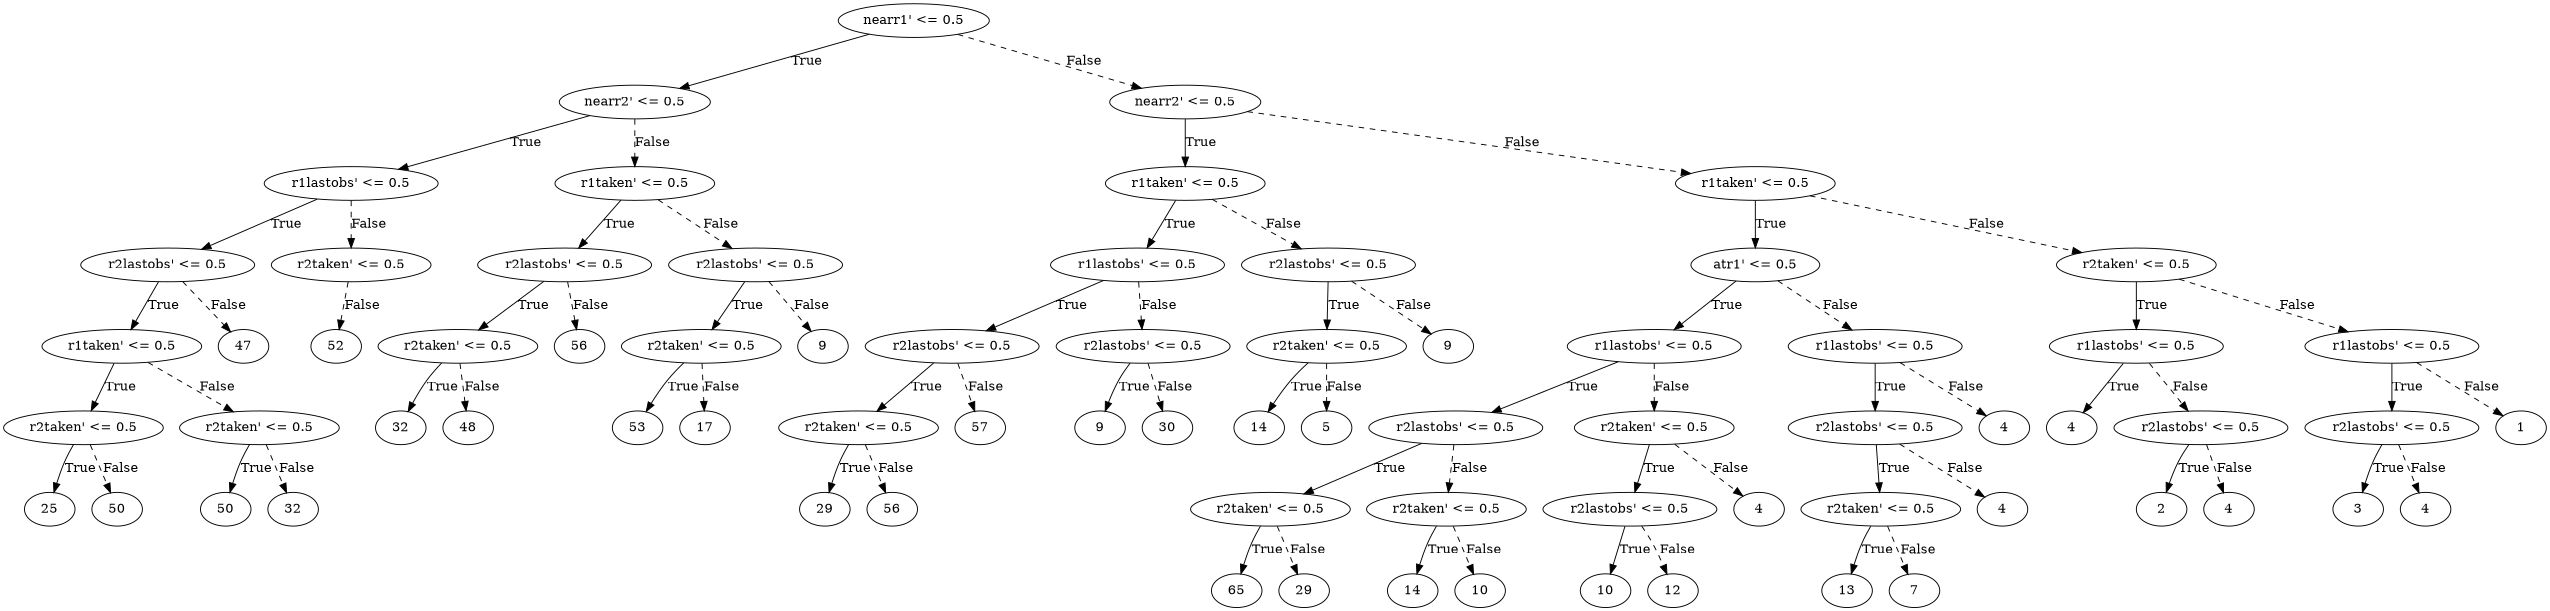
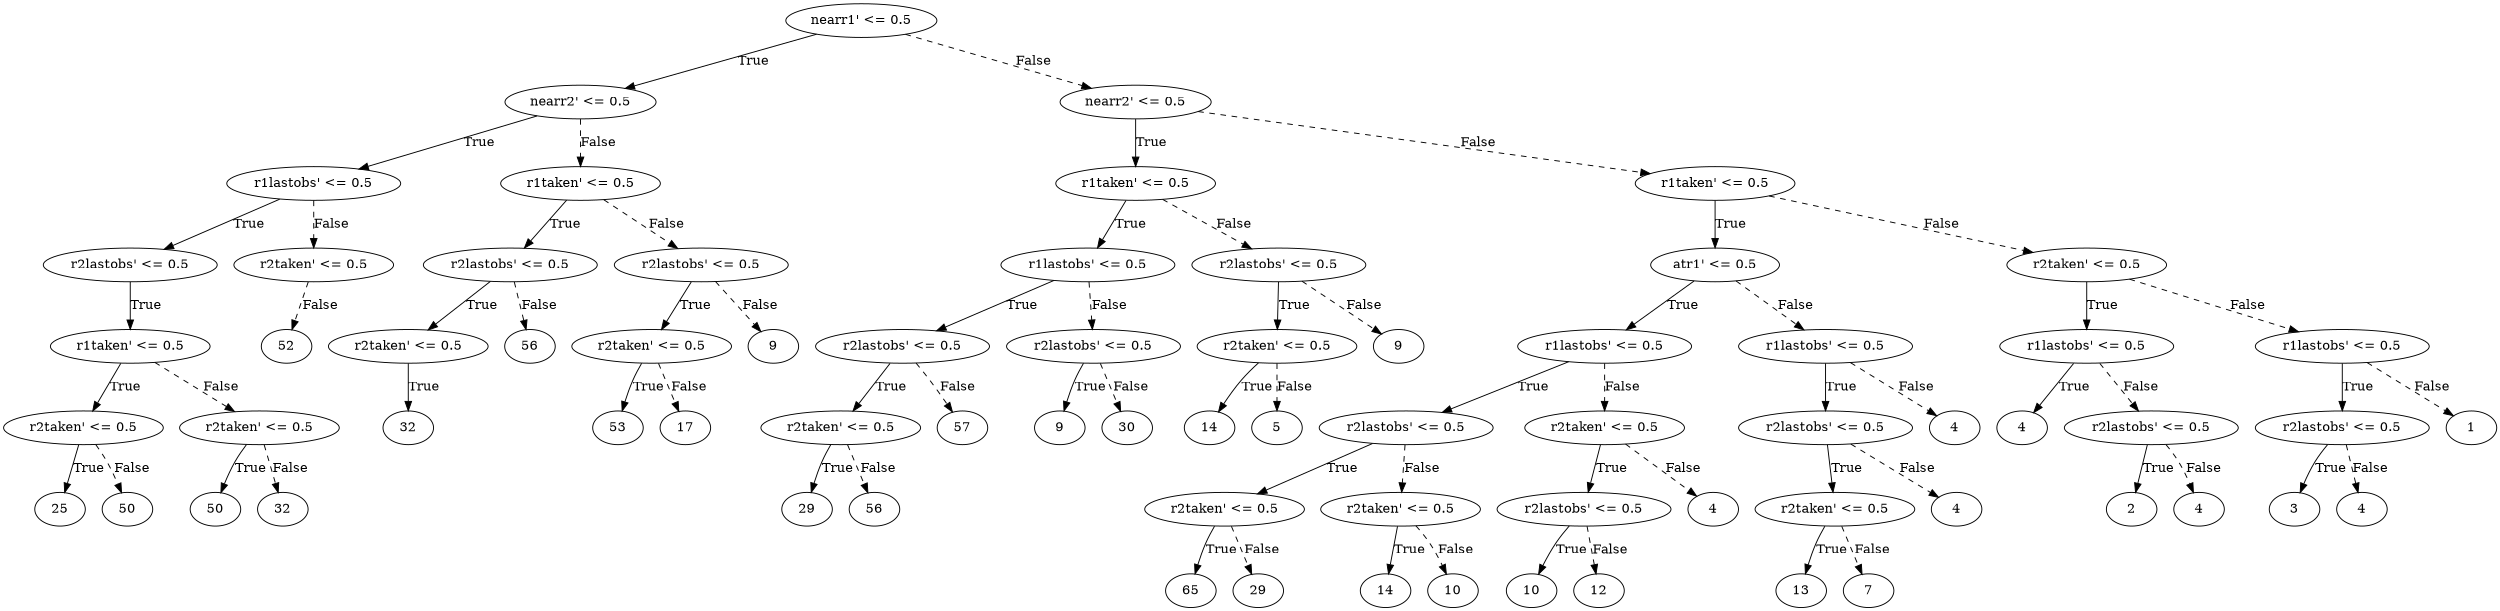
(244, 346) -> none
(468, 428) -> none
